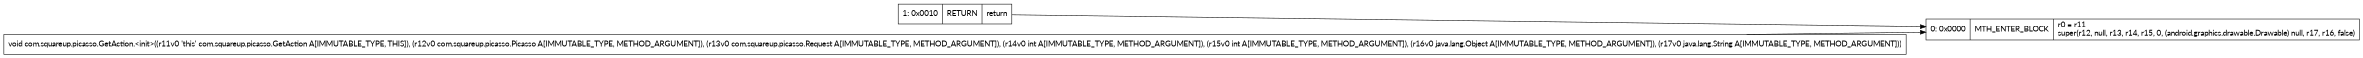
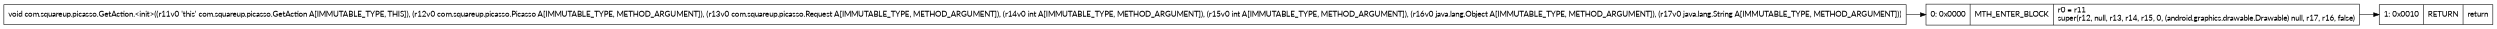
(1466, 21) -> (2366, 15)
